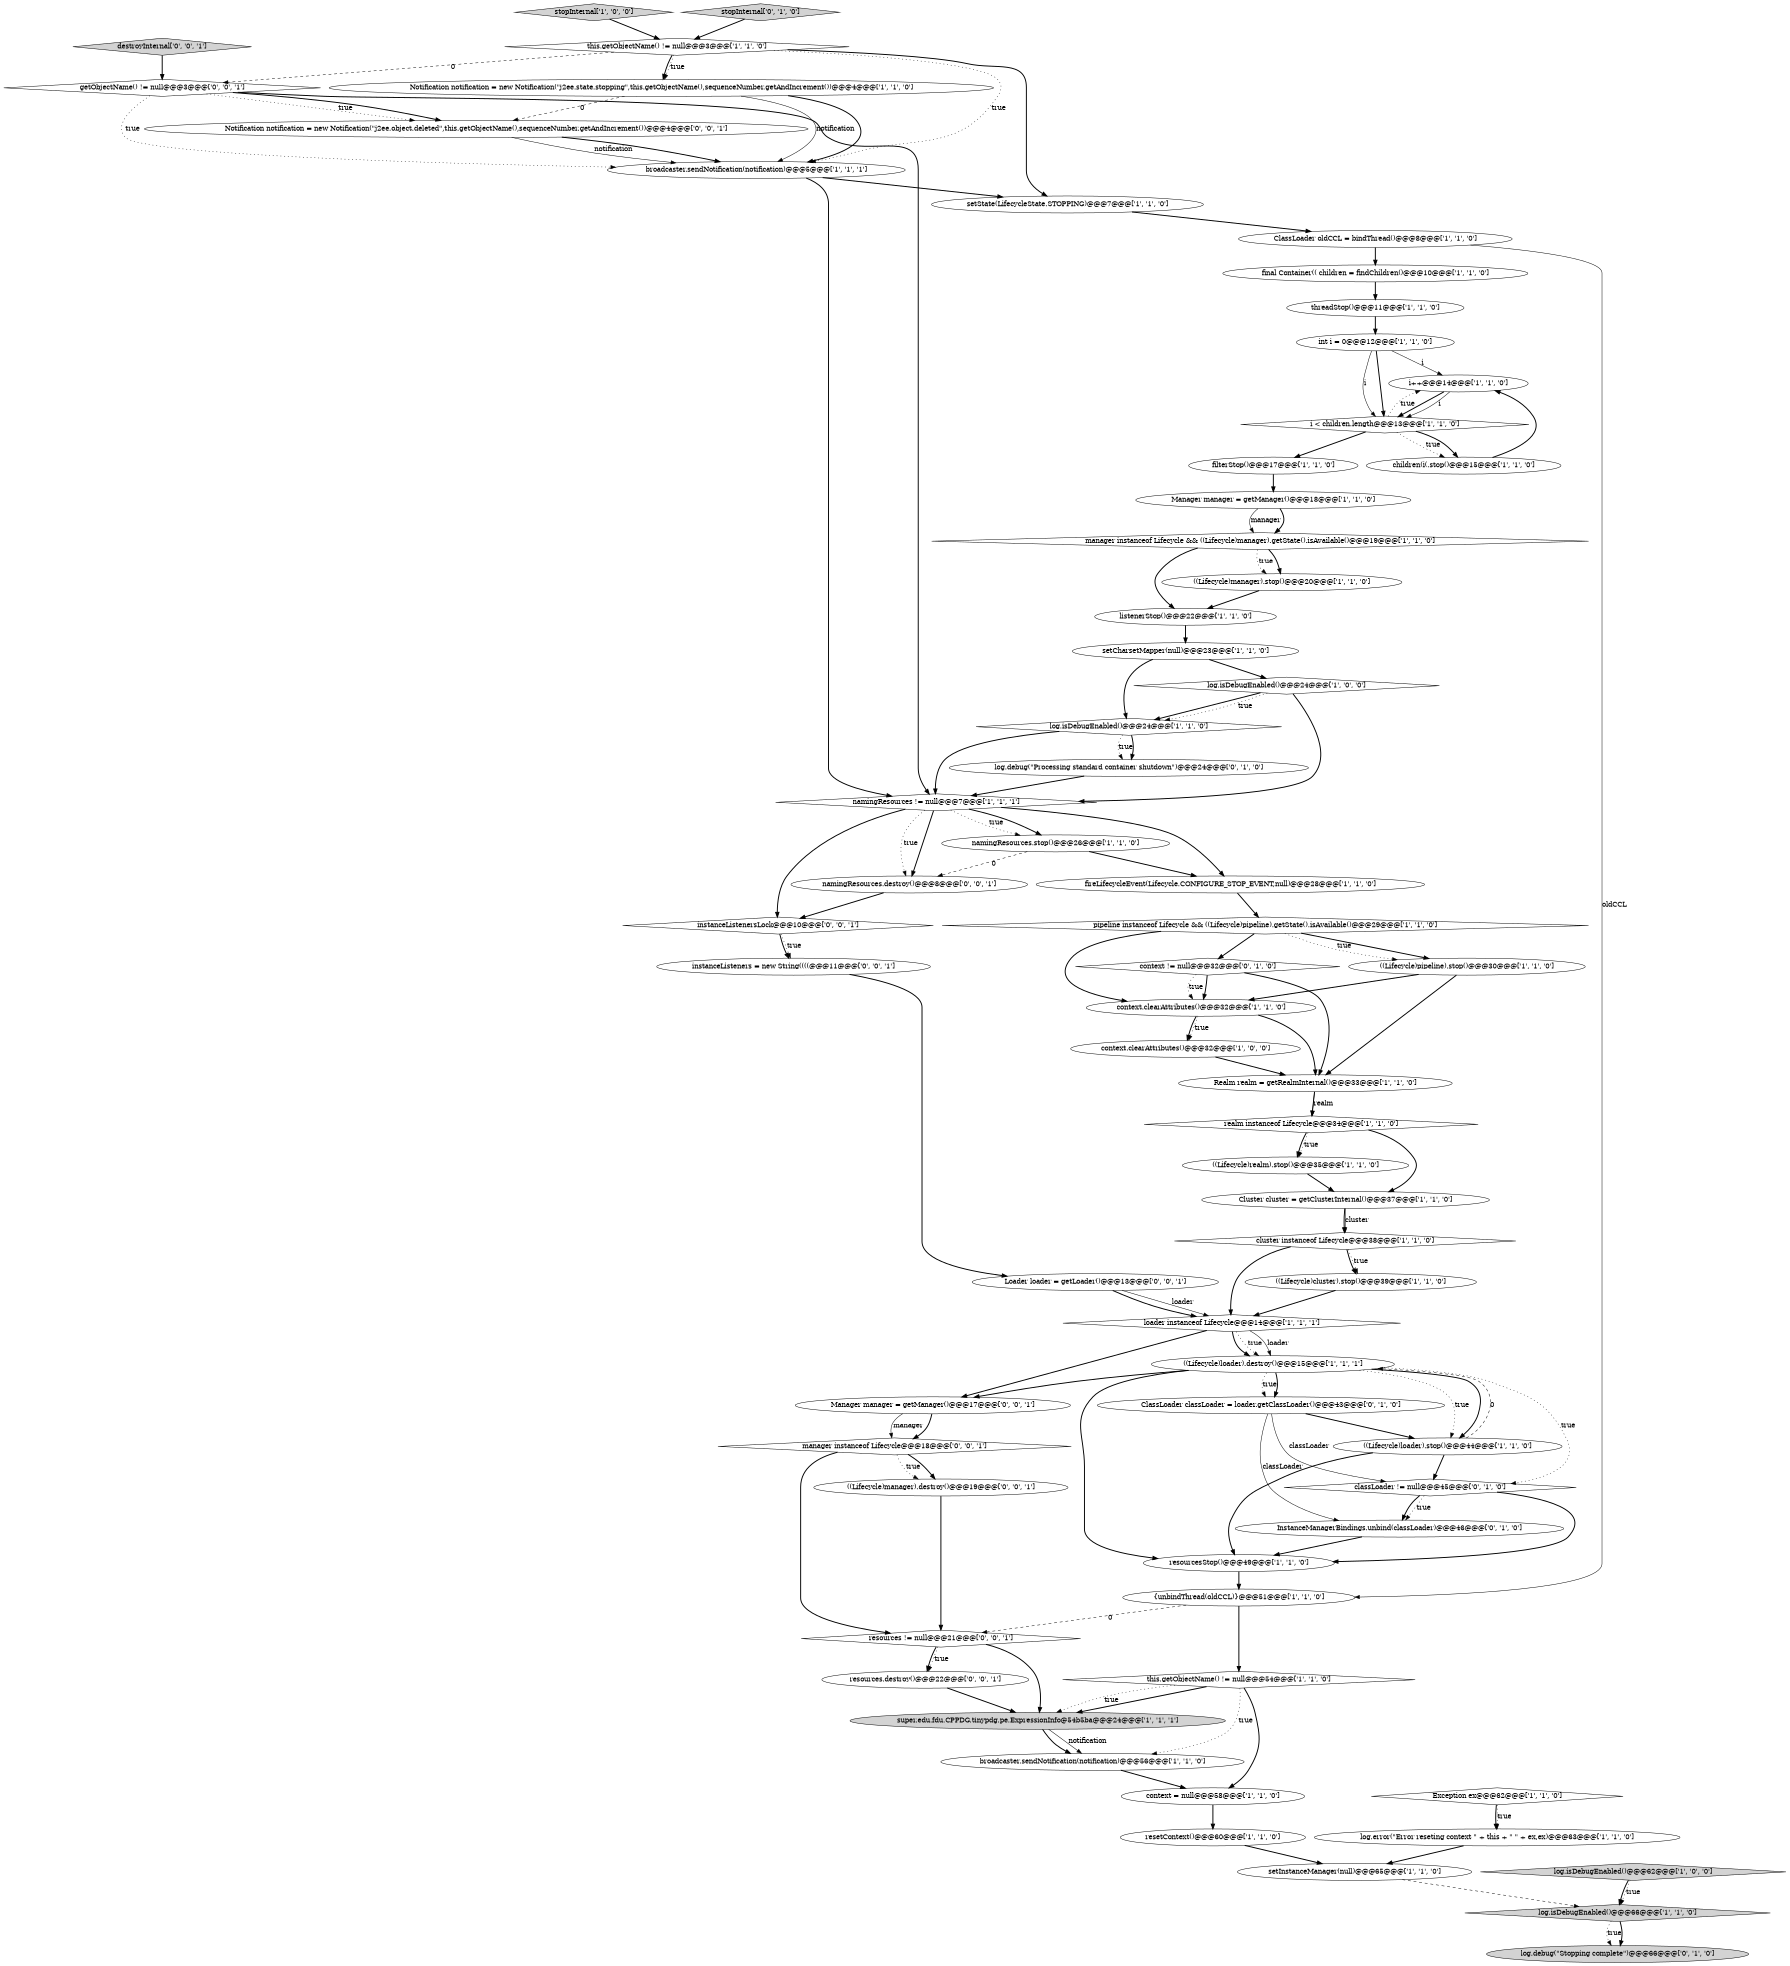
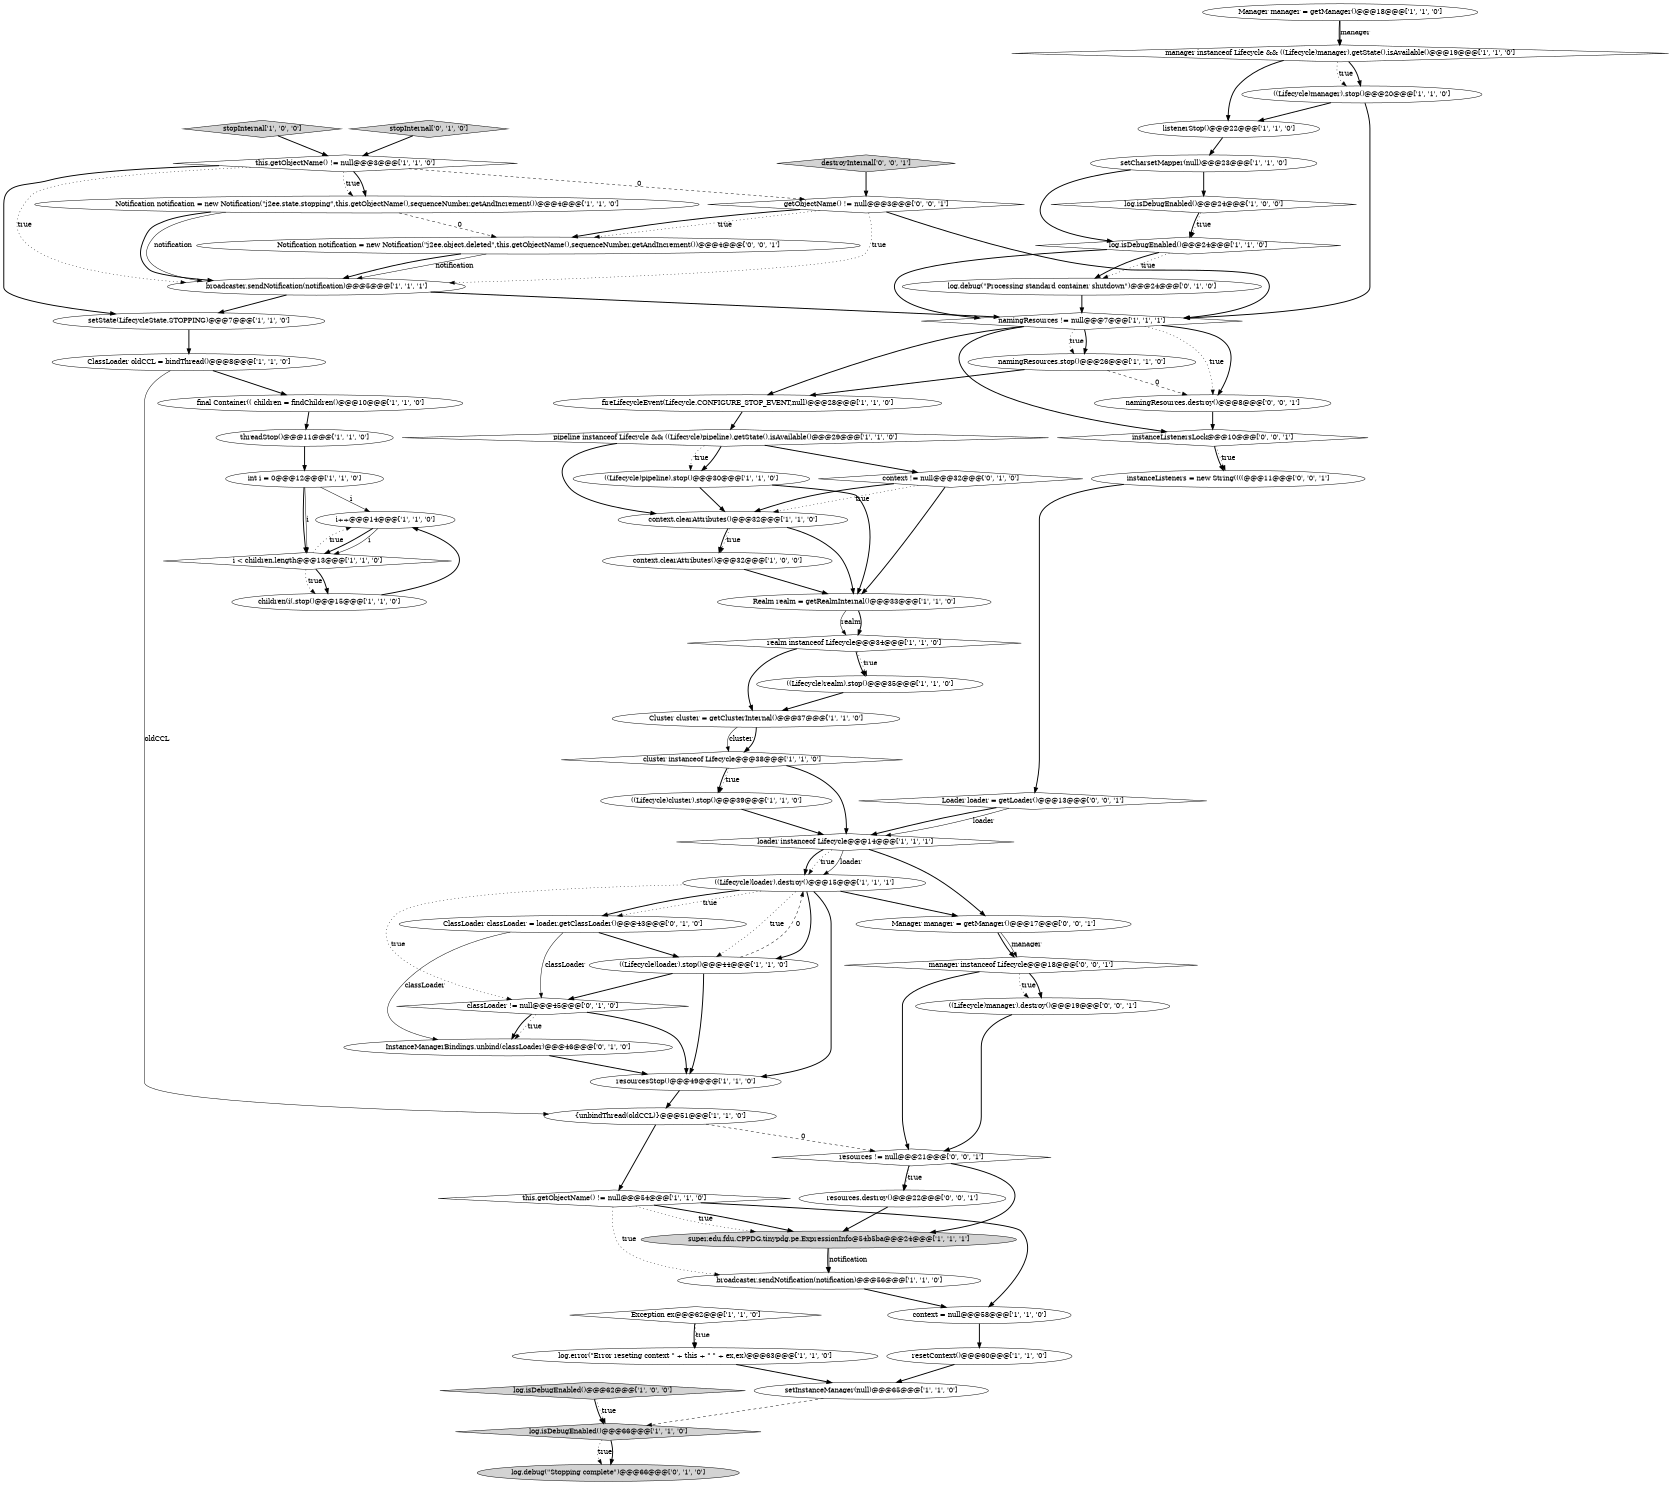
(1273, 466) -> none
(1245, 793) -> (1369, 288)
(1095, 1282) -> (1033, 801)
